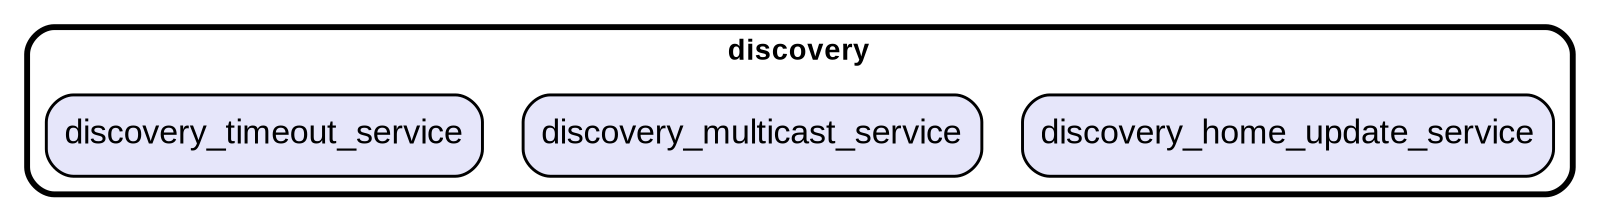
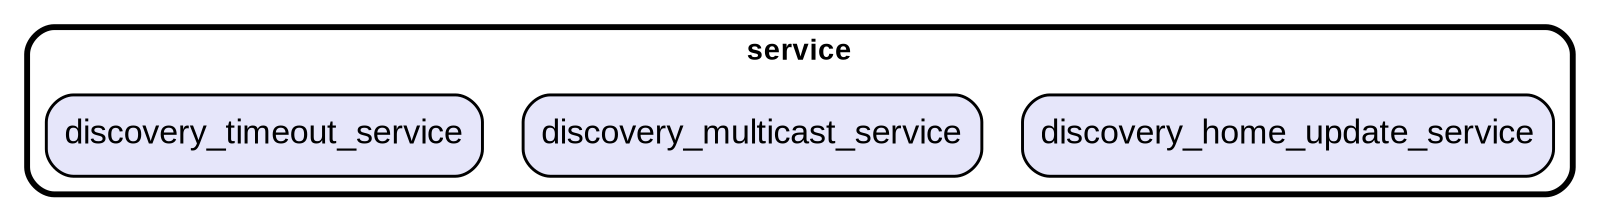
(800, 52) -> (800, 52)
